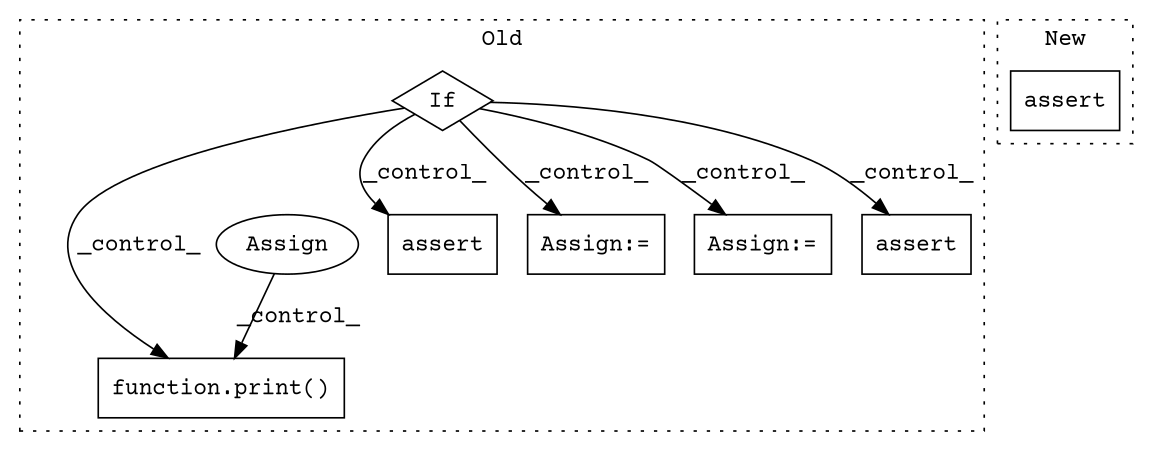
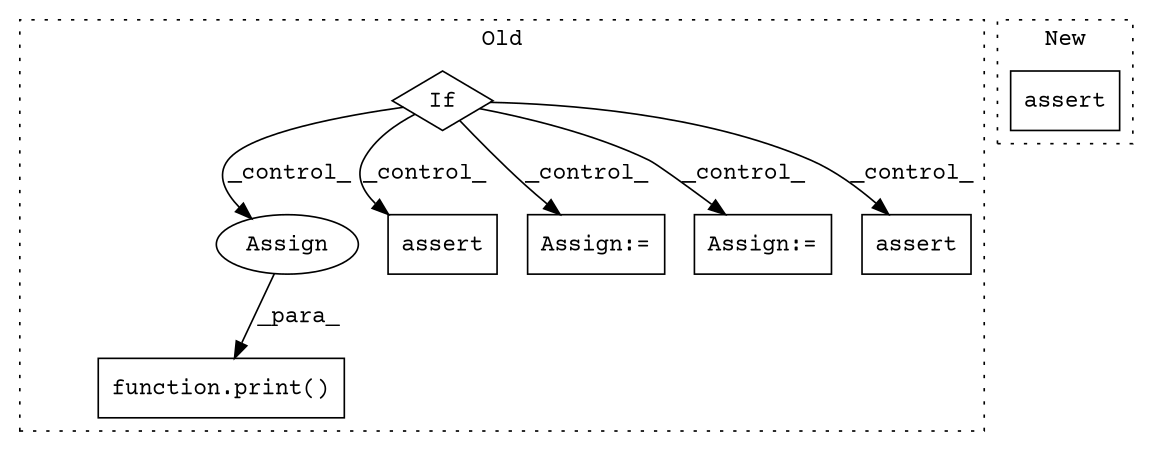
(152, 169) -> (286, 131)
(299, 316) -> (299, 316)
